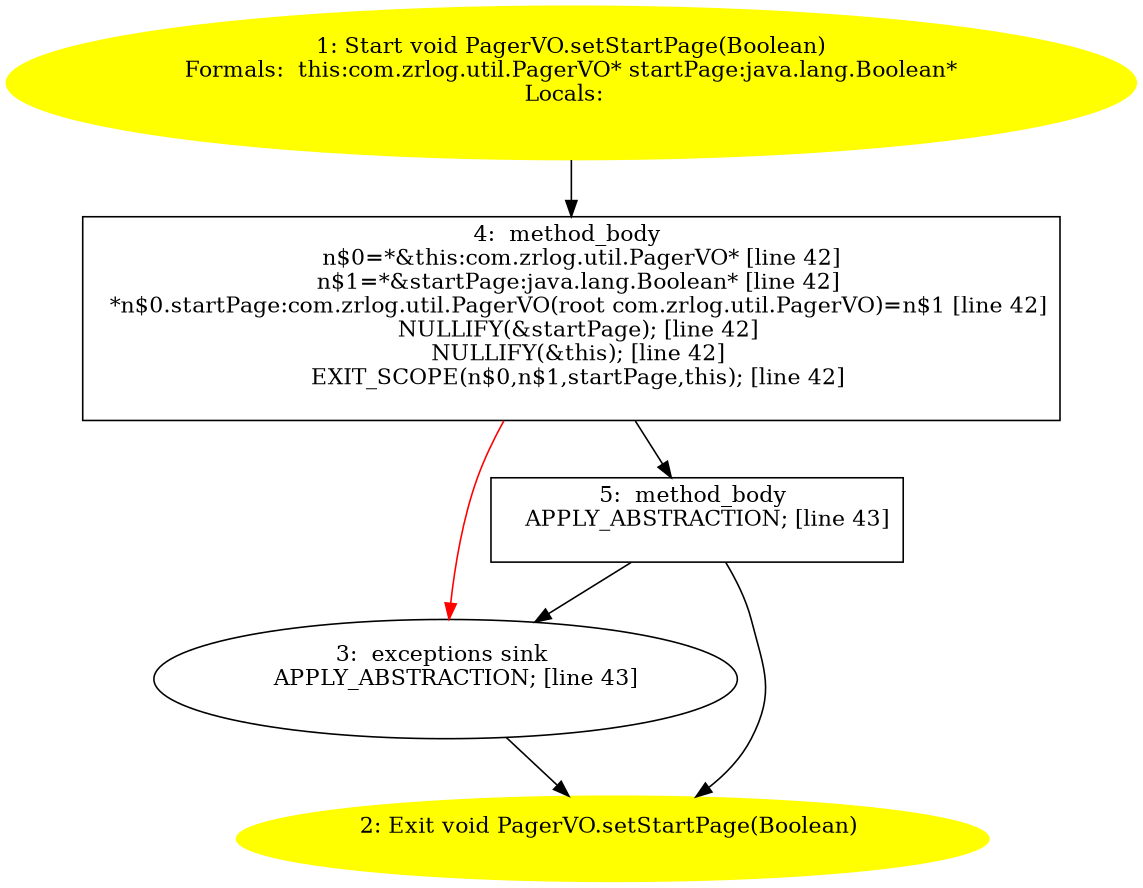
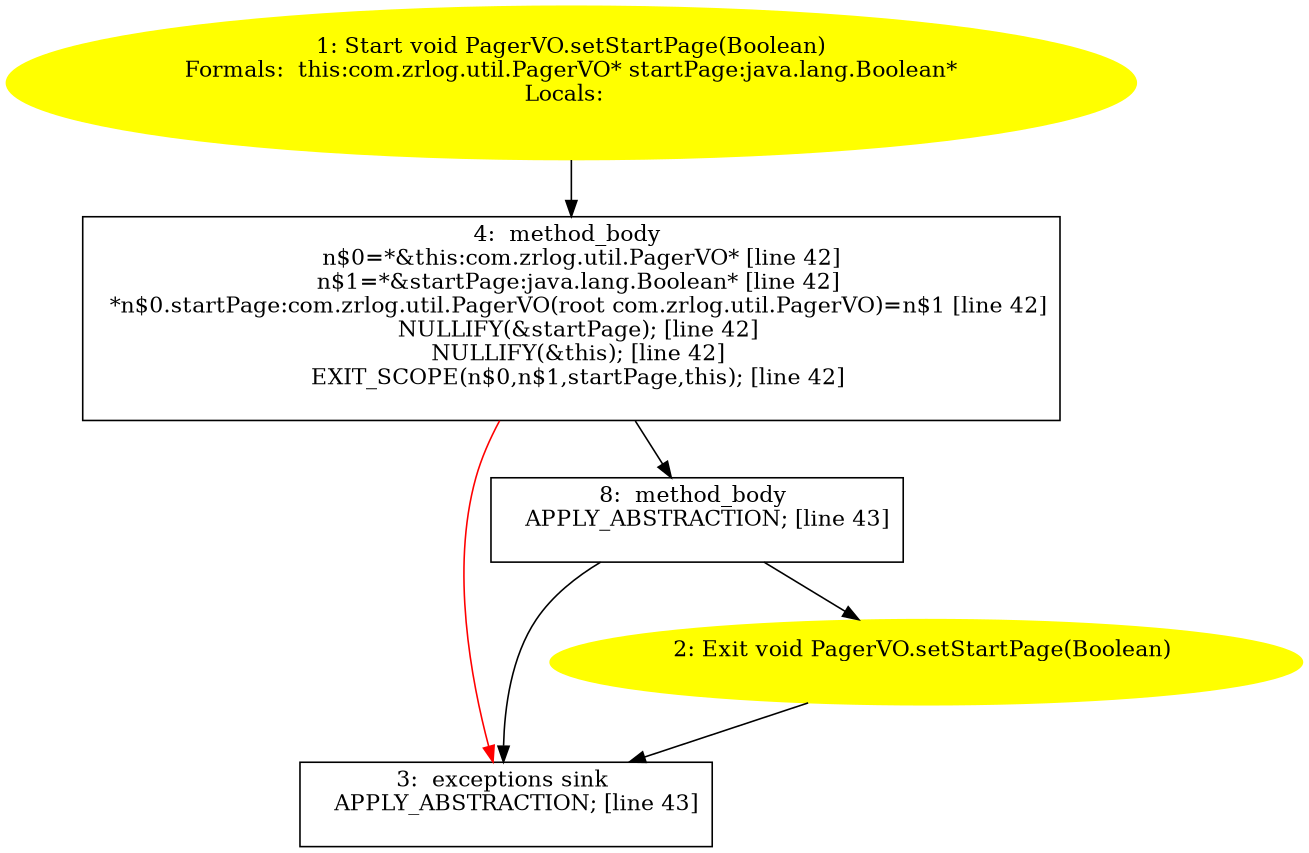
(697, 520) -> (697, 520)
(446, 679) -> (506, 804)
(532, 761) -> (726, 730)
